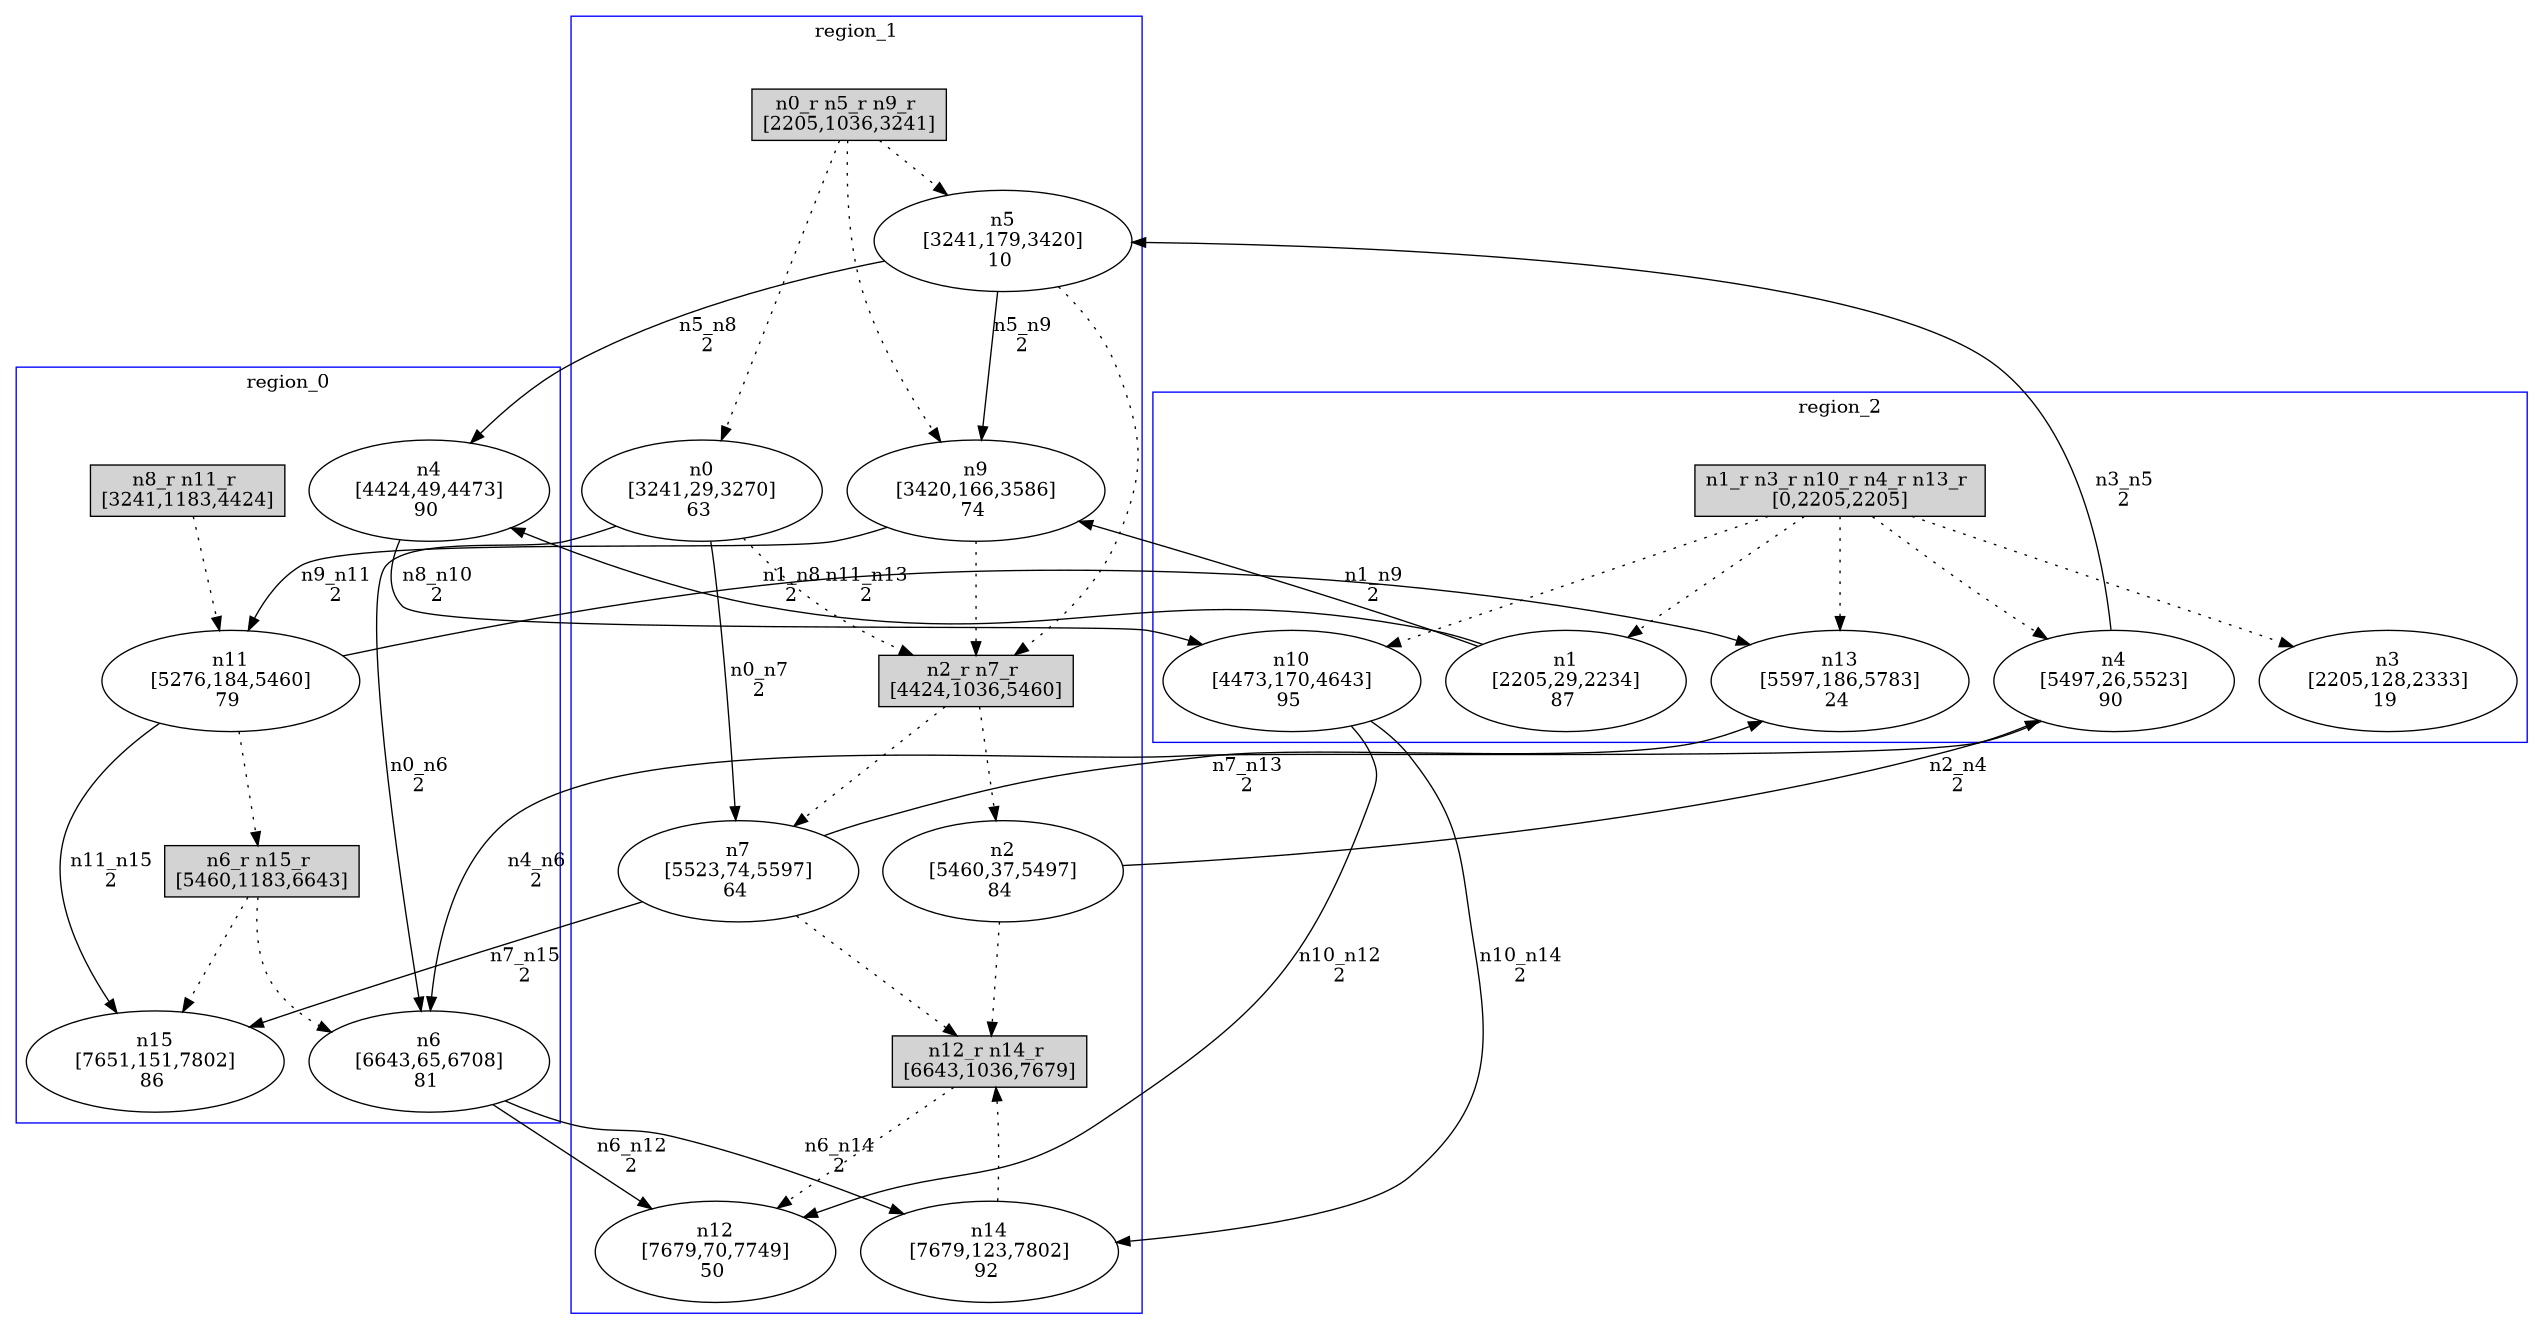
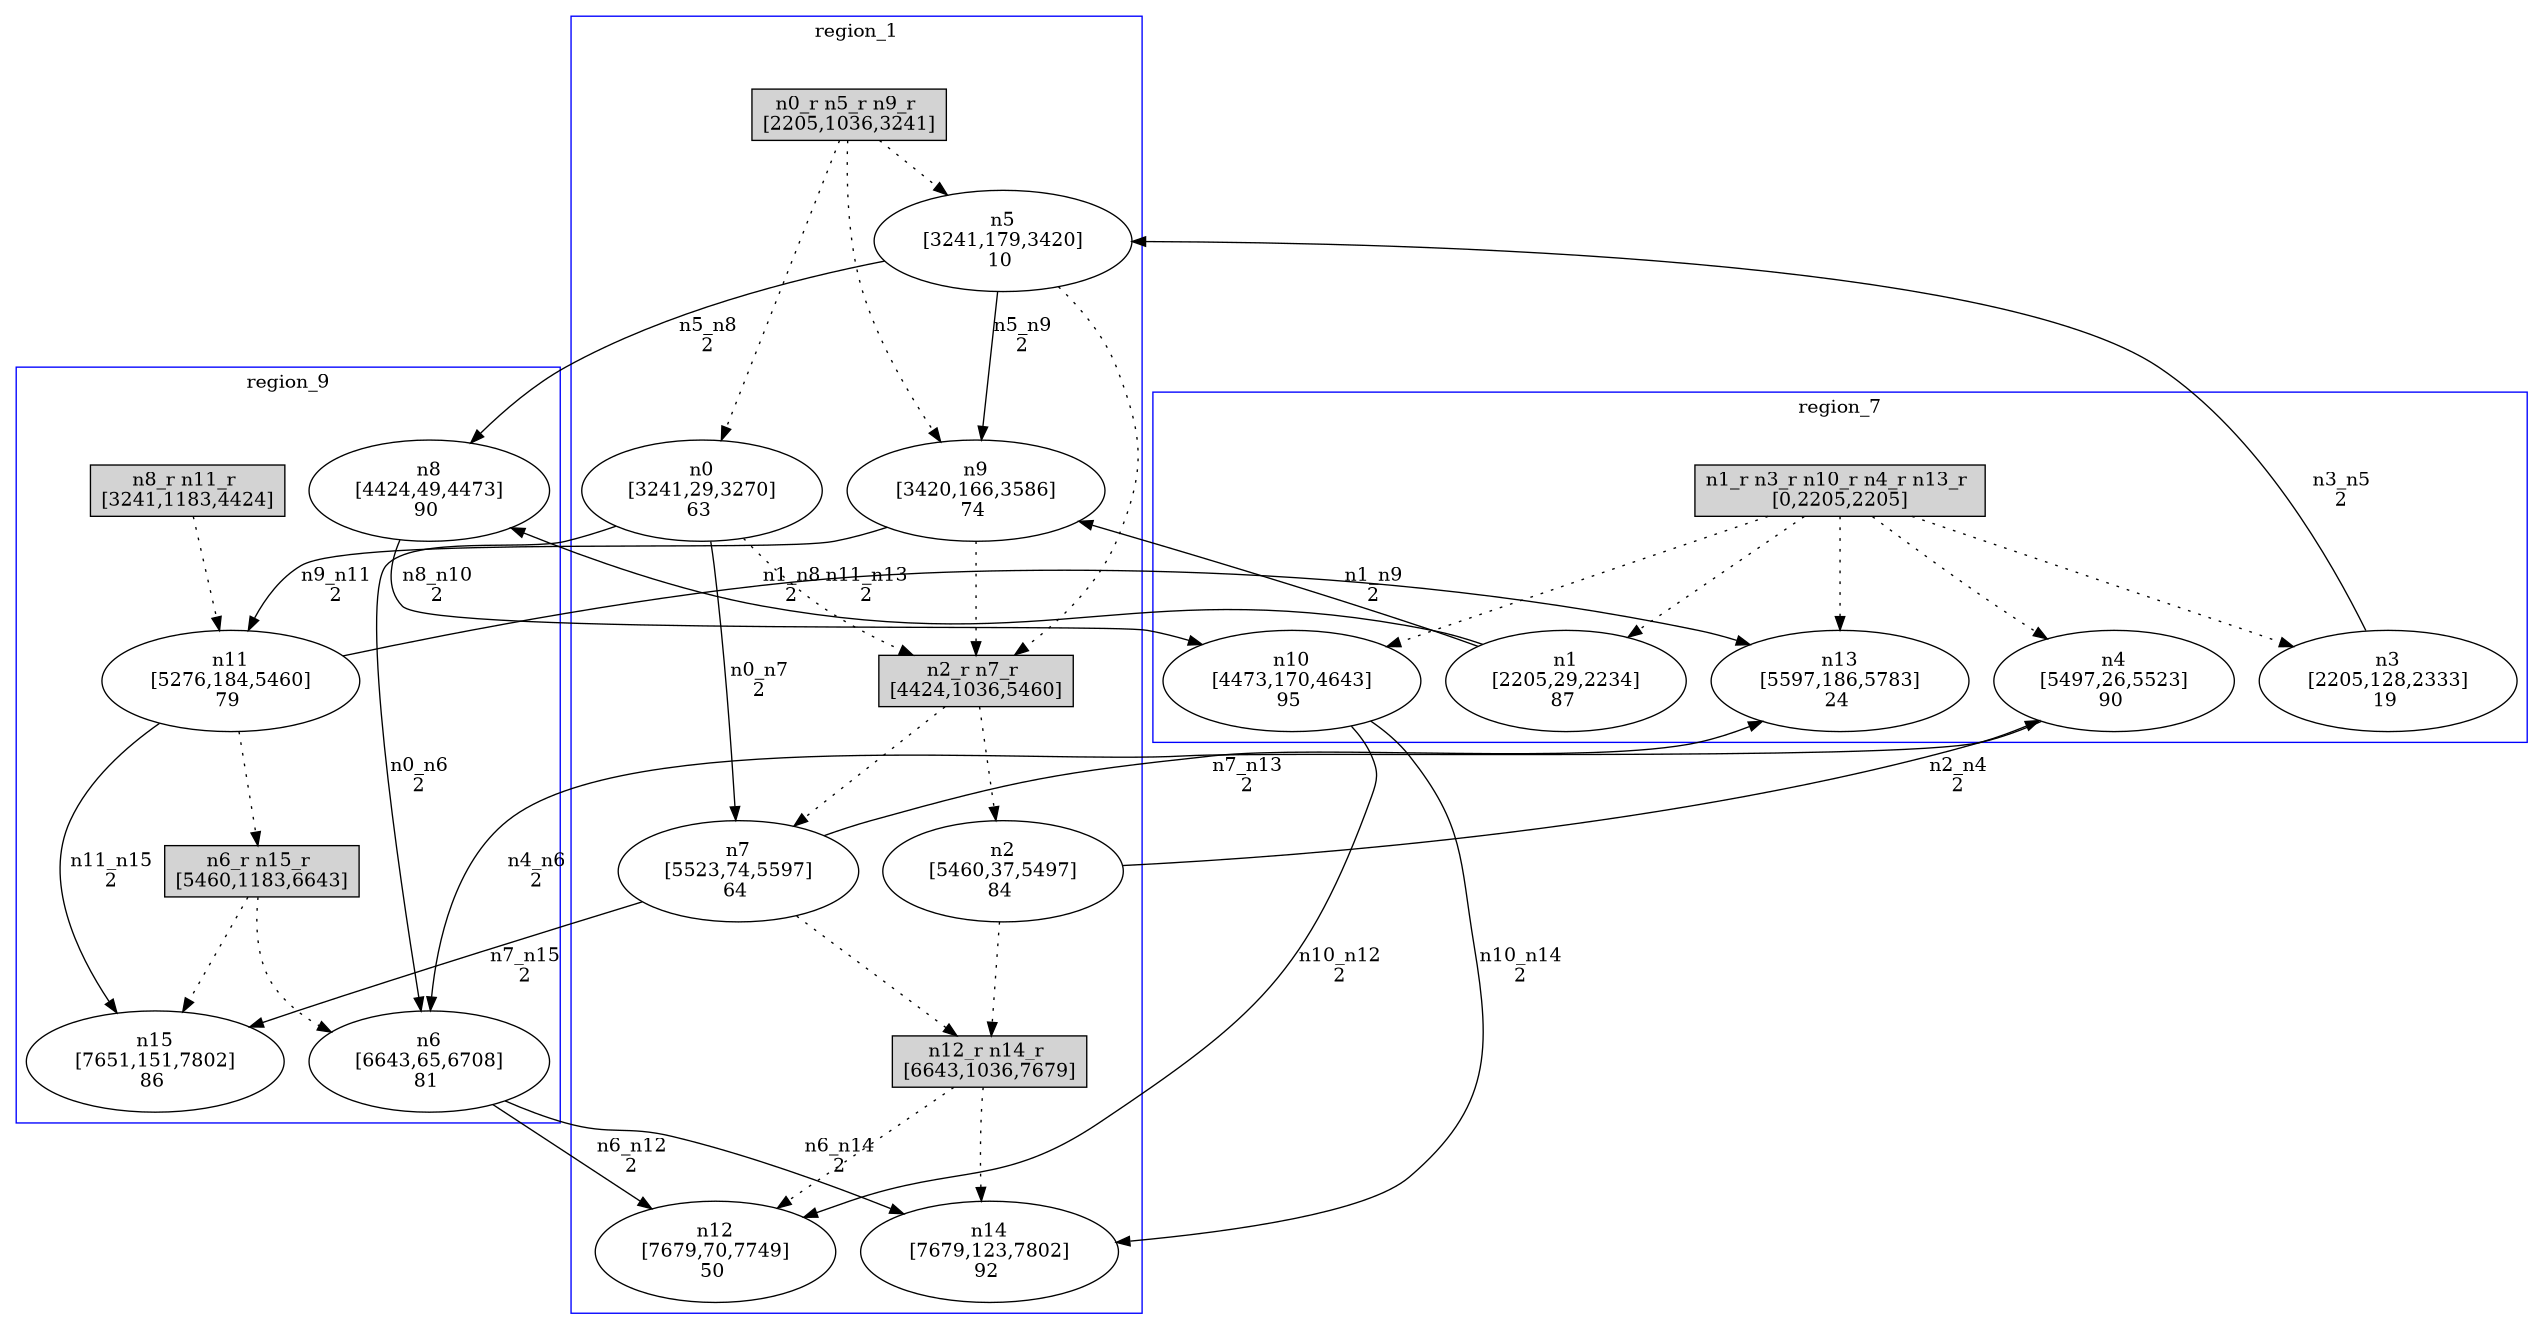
(1725, 282) -> (1828, 279)
(288, 383) -> (288, 383)
(1840, 408) -> (1840, 408)
(429, 491) -> (429, 491)
(999, 1151) -> (981, 1137)
